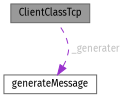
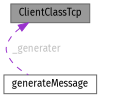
(68, 44) -> (7, 54)
